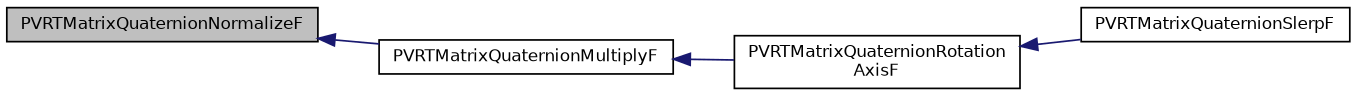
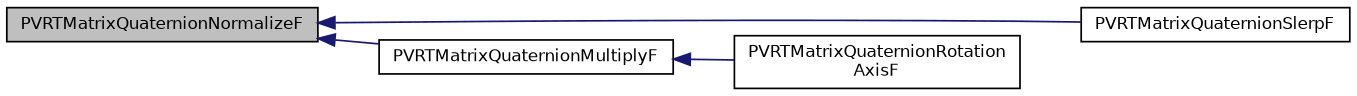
(1059, 42) -> (708, 20)
